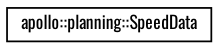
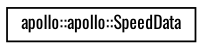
(109, 25) -> (101, 25)
